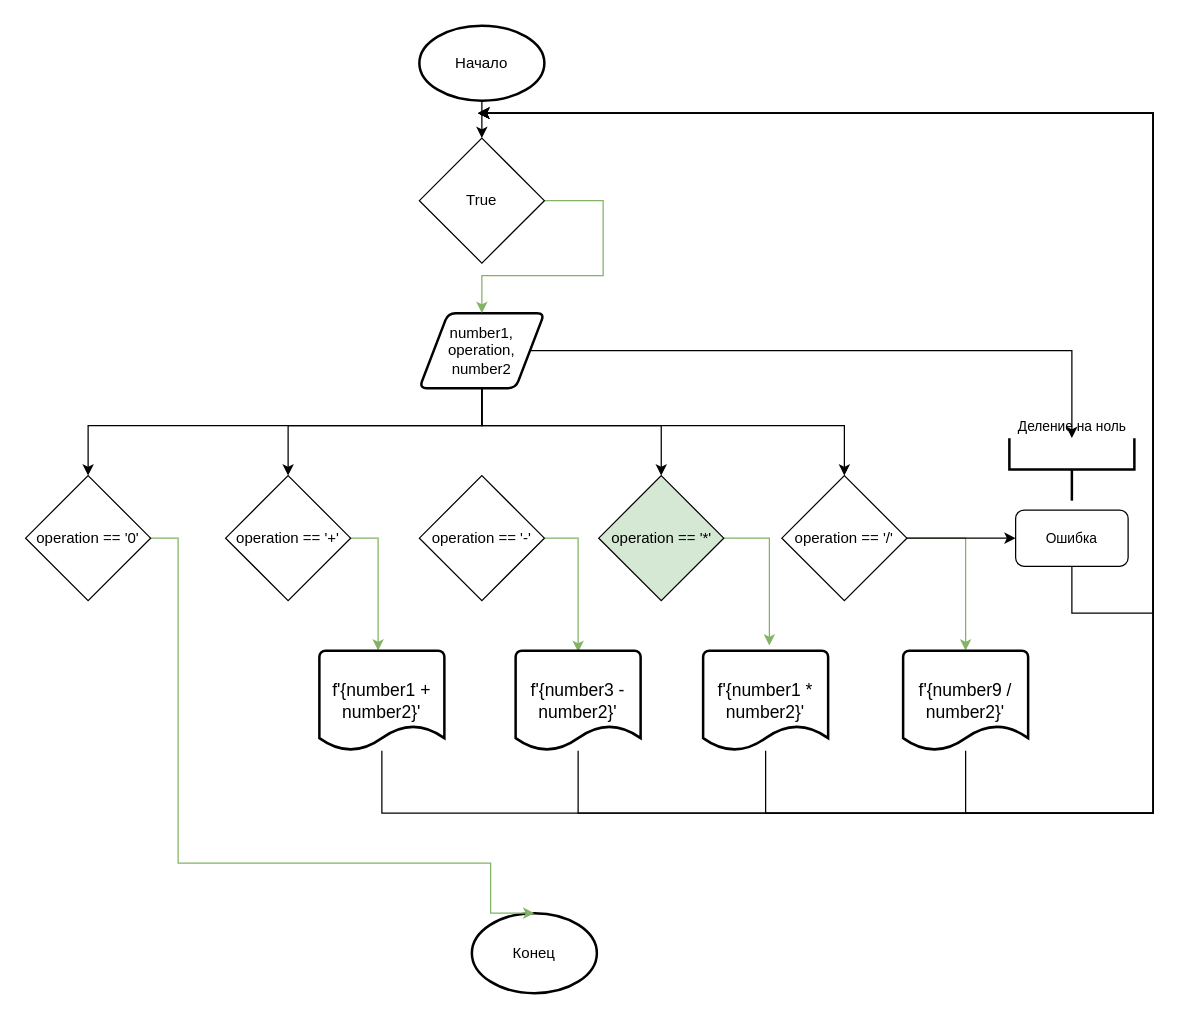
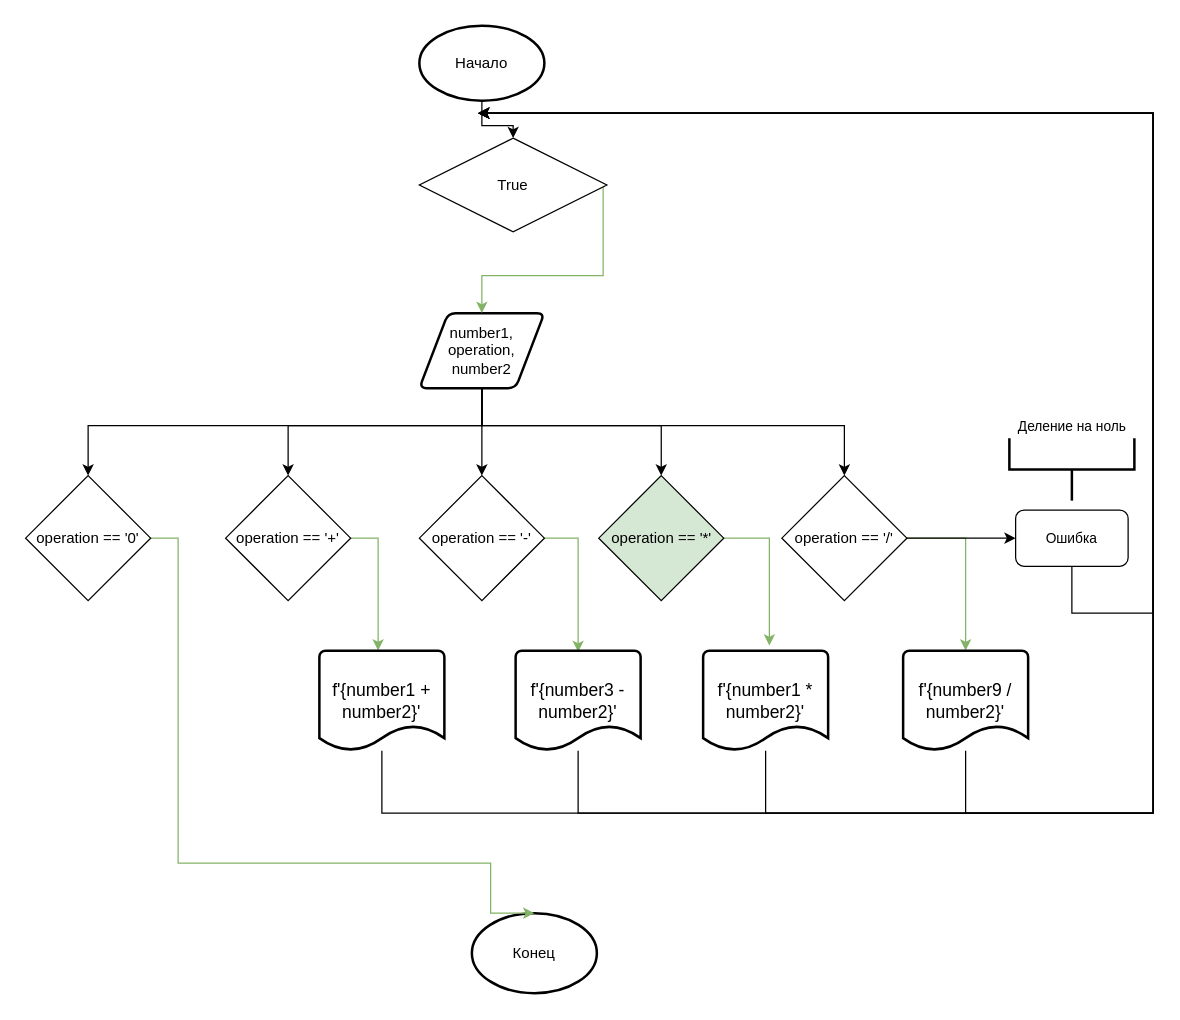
(482, 201) -> (513, 185)
(826, 351) -> (482, 448)
